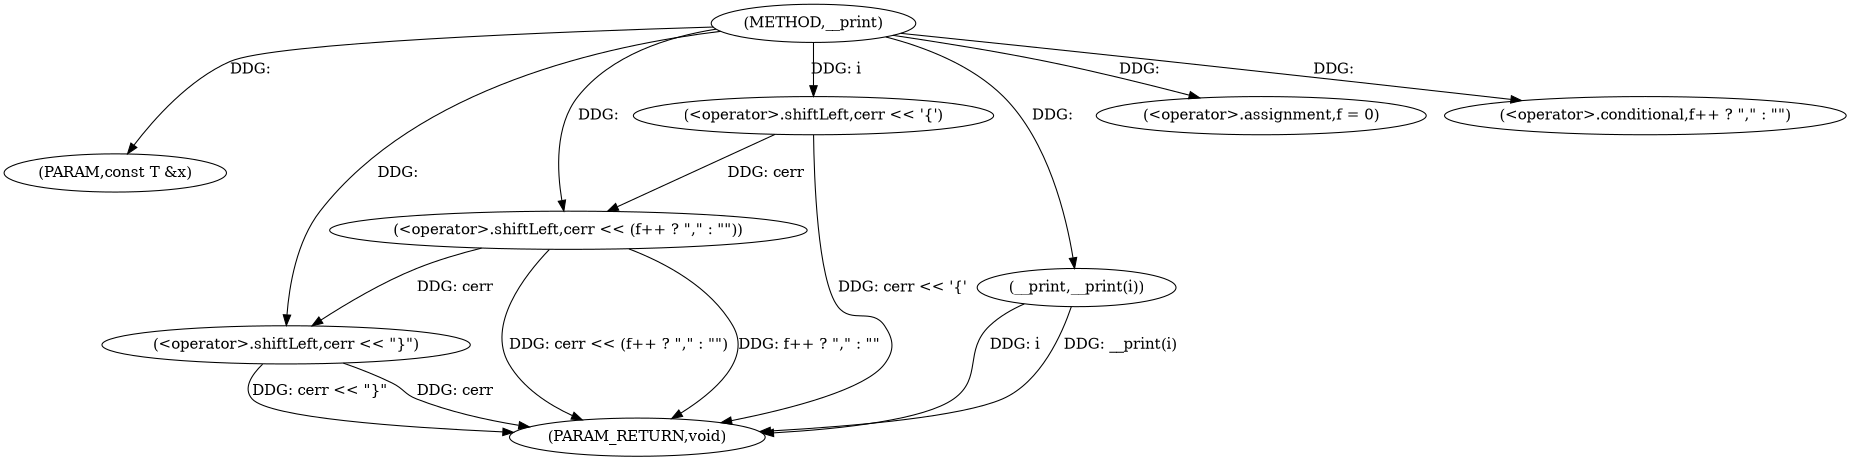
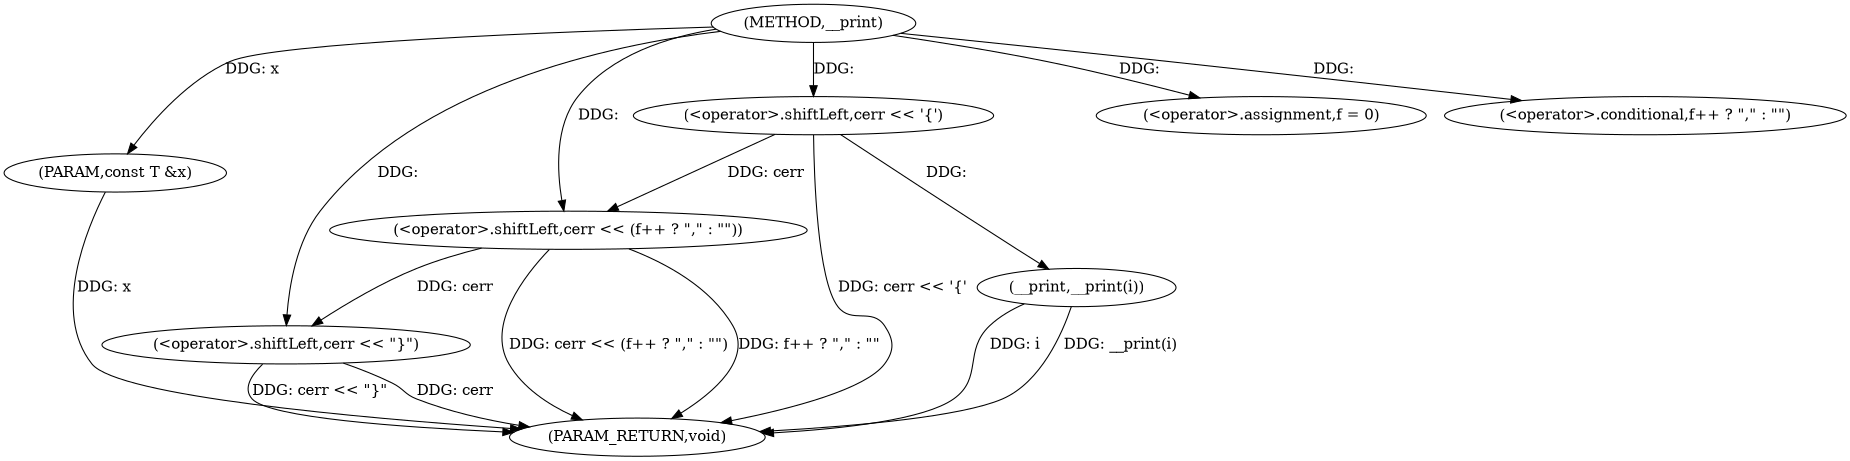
(253, 70) -> (253, 70)
(836, 70) -> (836, 70)
(1018, 114) -> (940, 200)
none -> (208, 398)
